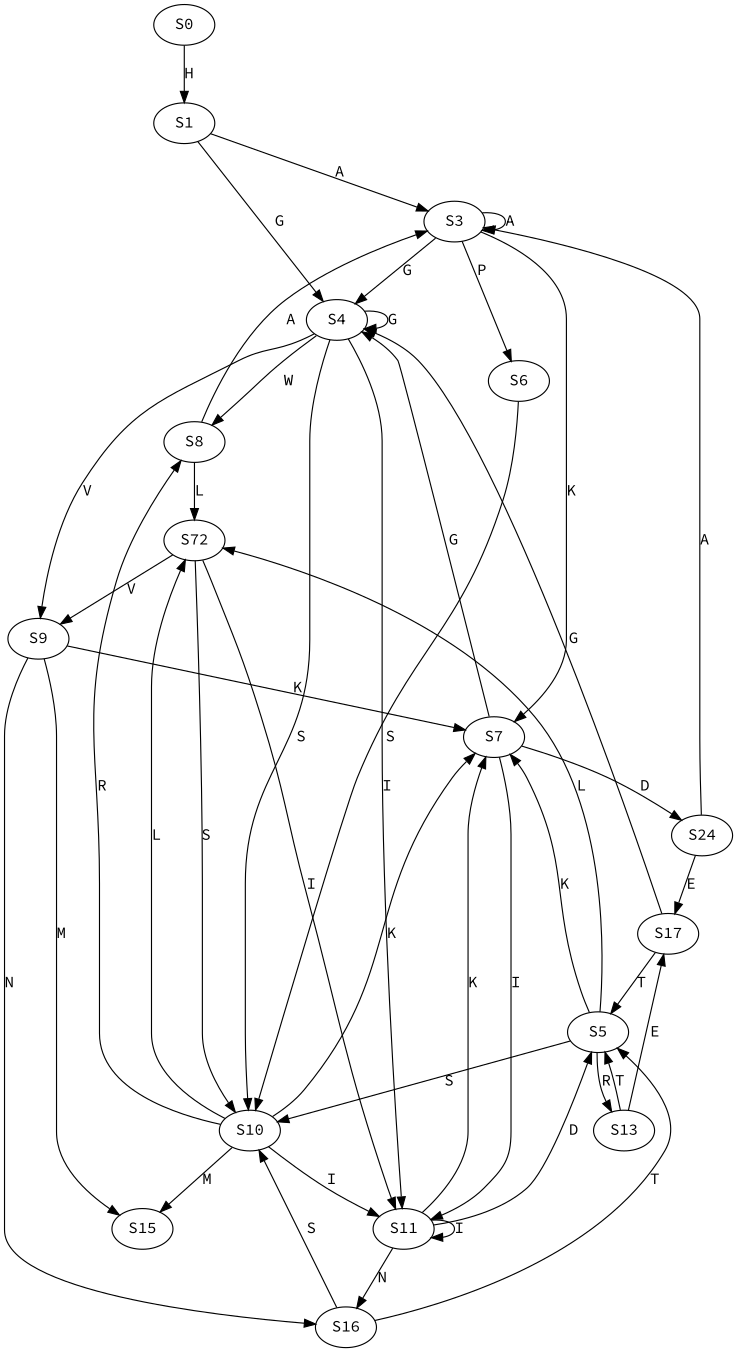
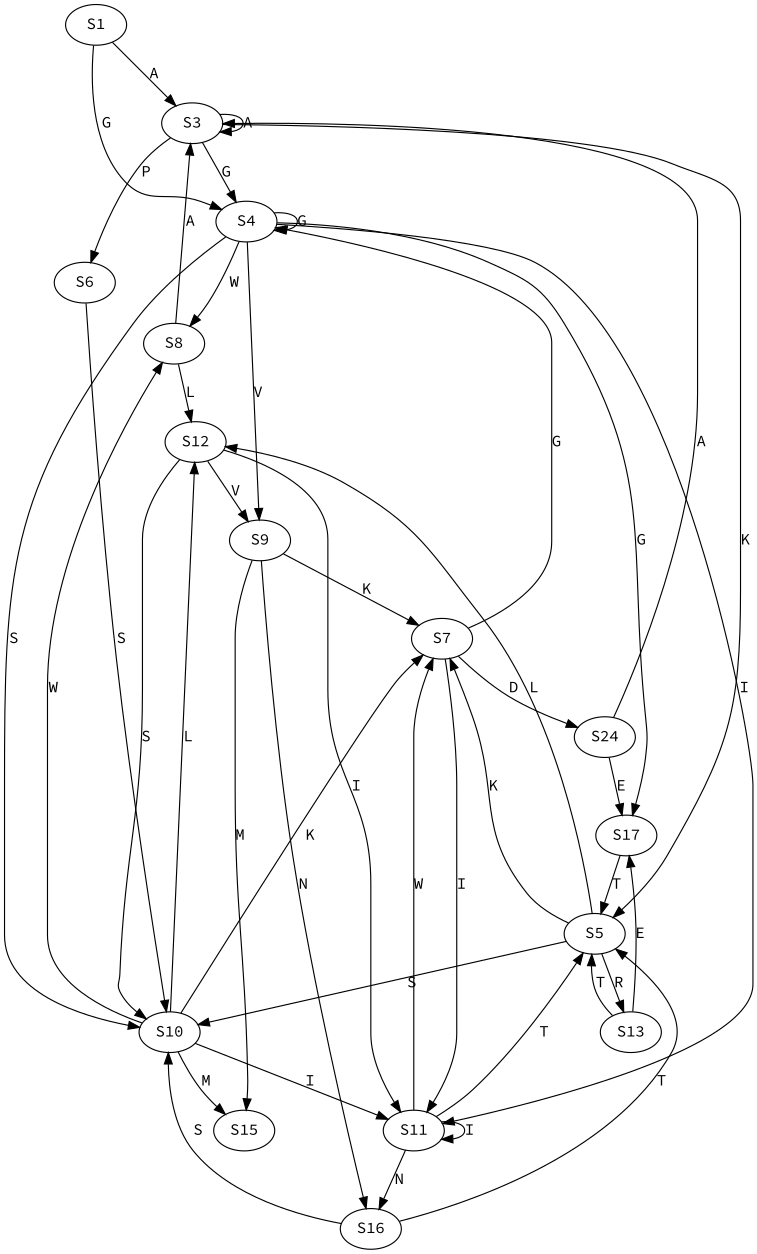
(184, 25) -> none
(566, 459) -> (741, 306)
(194, 540) -> (196, 442)
(547, 605) -> (605, 404)
(102, 786) -> (54, 688)
(473, 983) -> (419, 885)
(574, 1131) -> (544, 1032)
